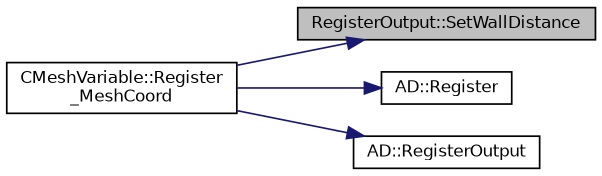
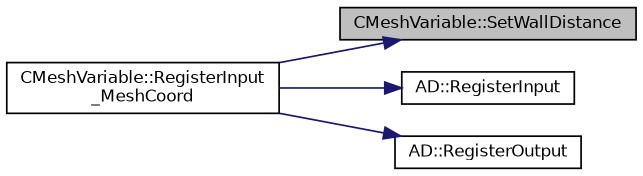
(447, 24) -> (488, 24)
(122, 88) -> (143, 88)
(447, 88) -> (488, 88)
